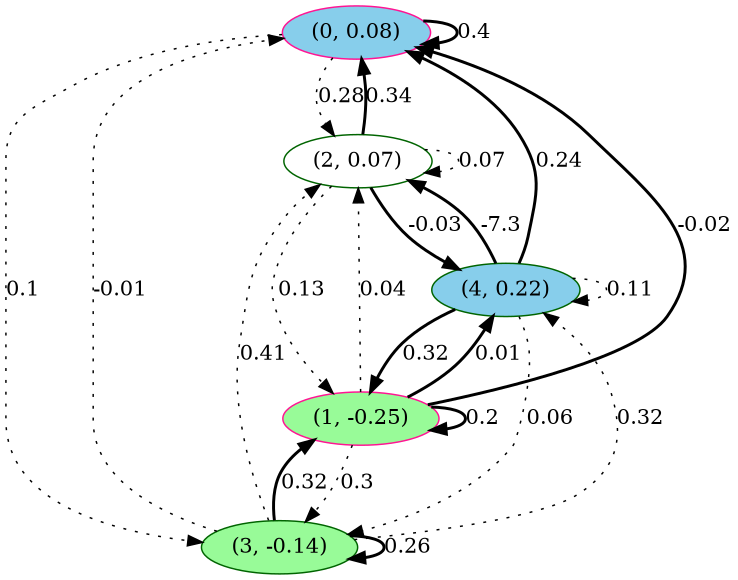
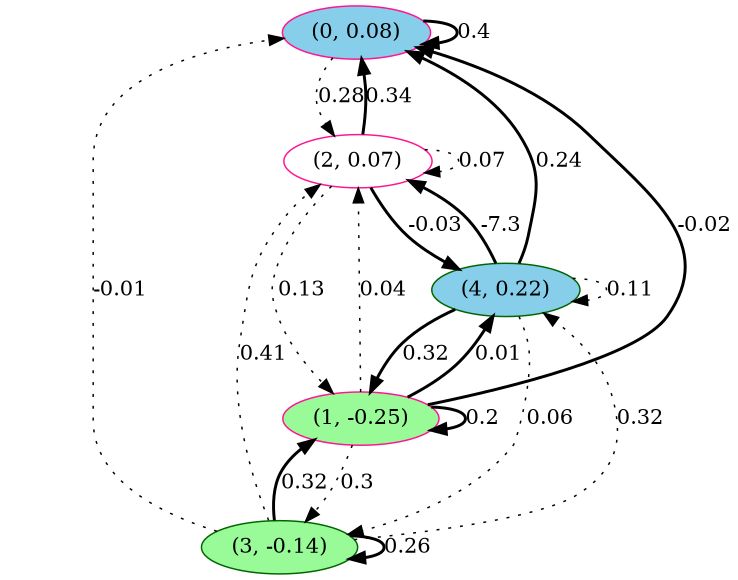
(358, 161) -> (358, 161)
(6, 247) -> none
